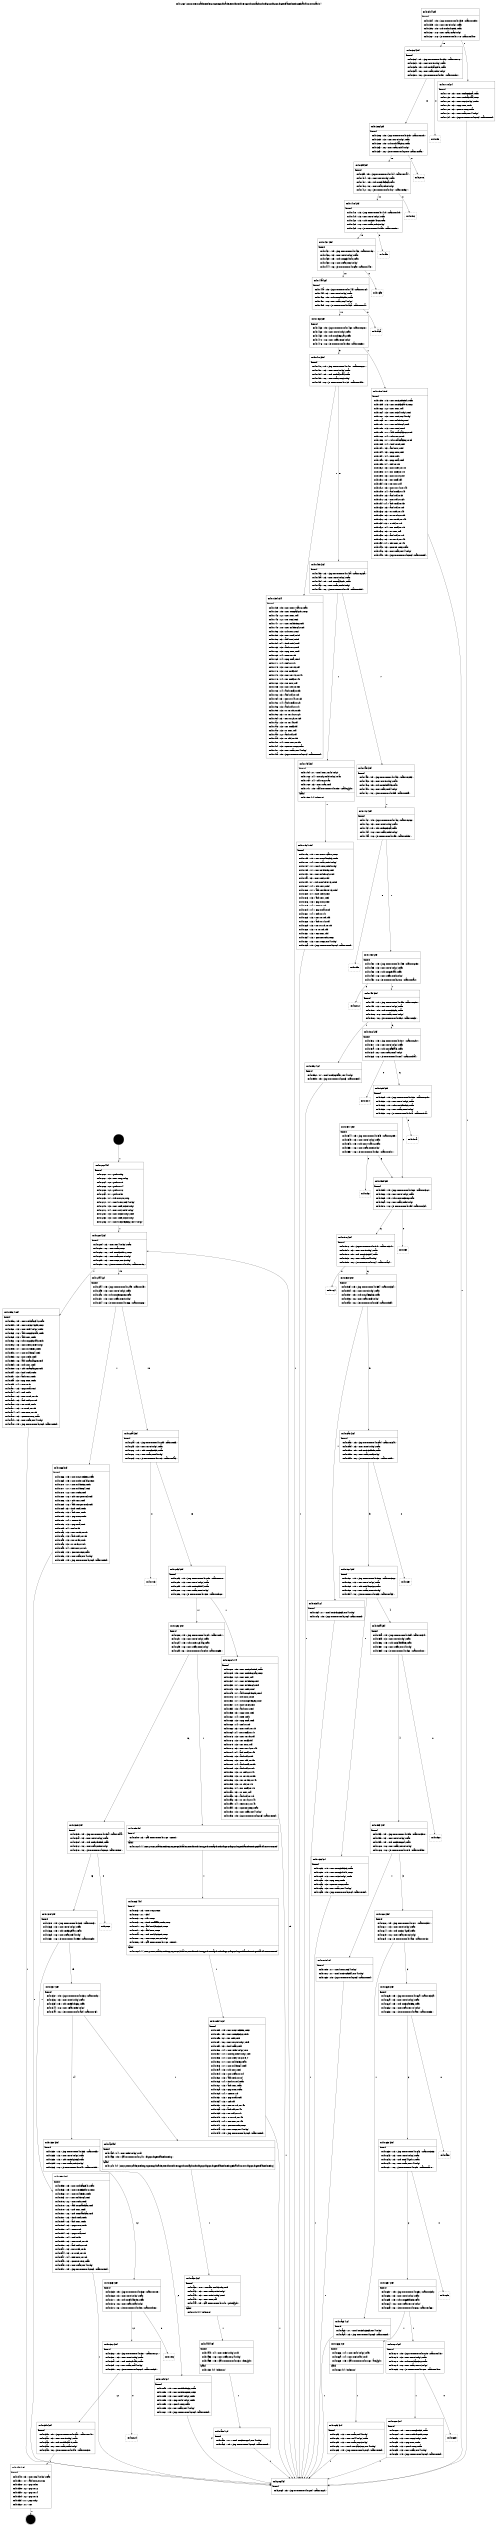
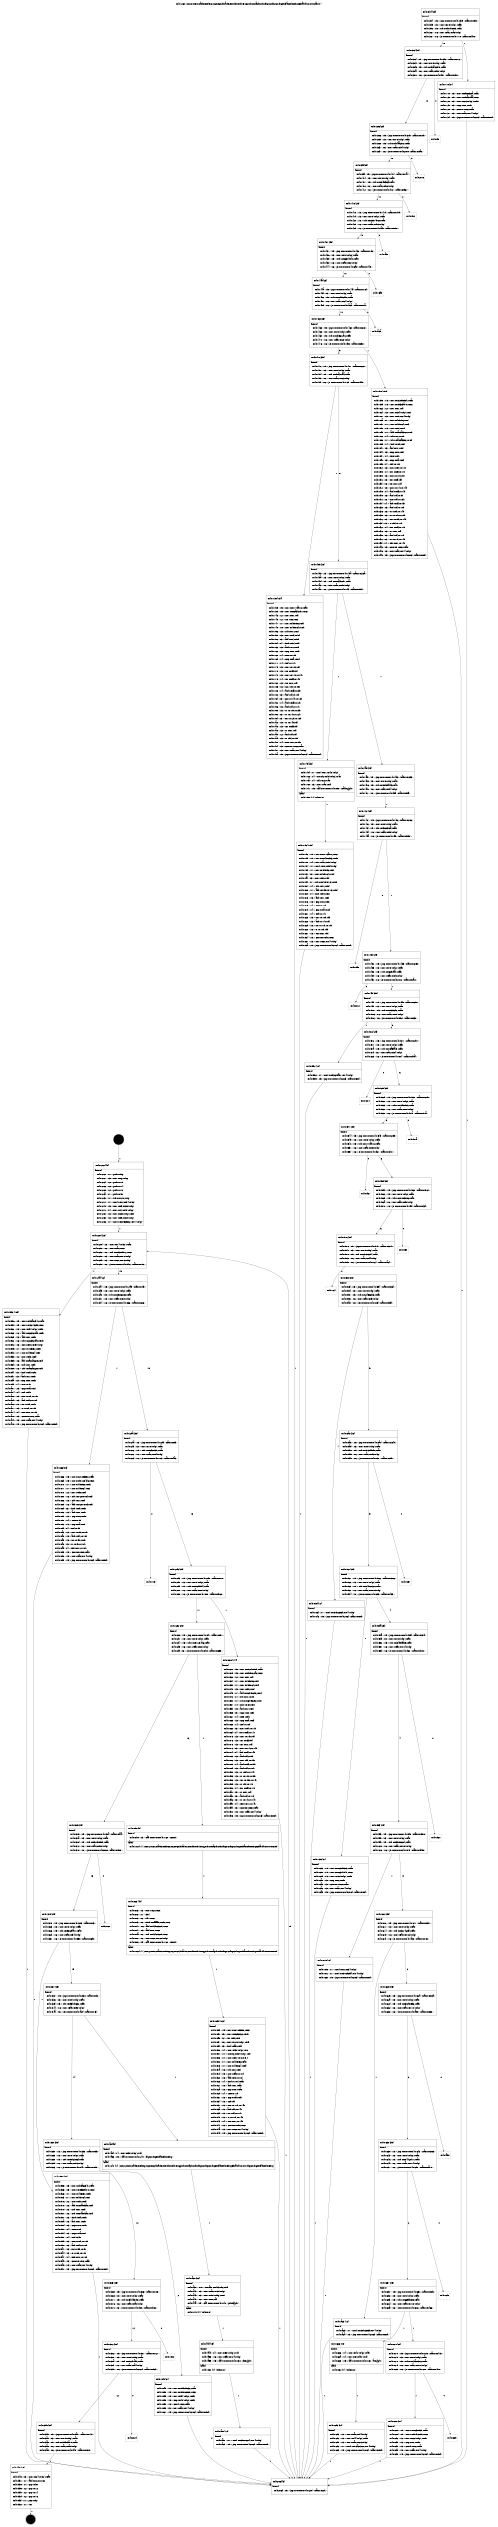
(402, 1147) -> (386, 1120)
(367, 1270) -> none
